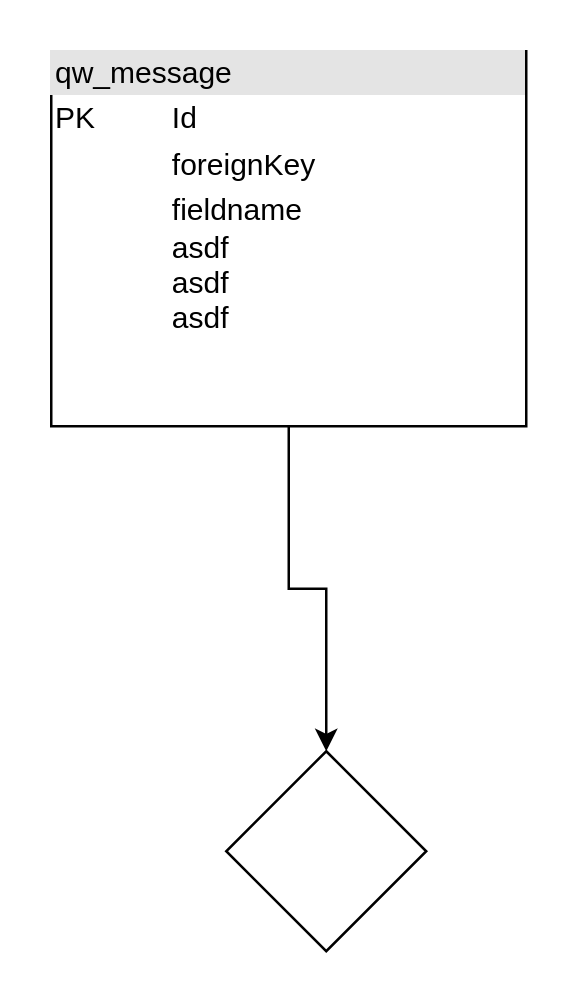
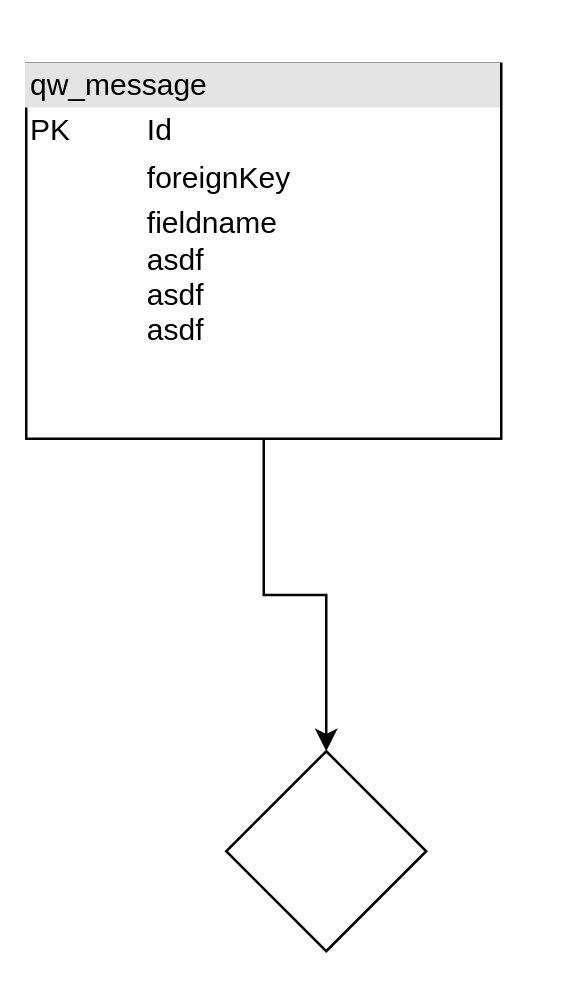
(289, 239) -> (264, 251)
